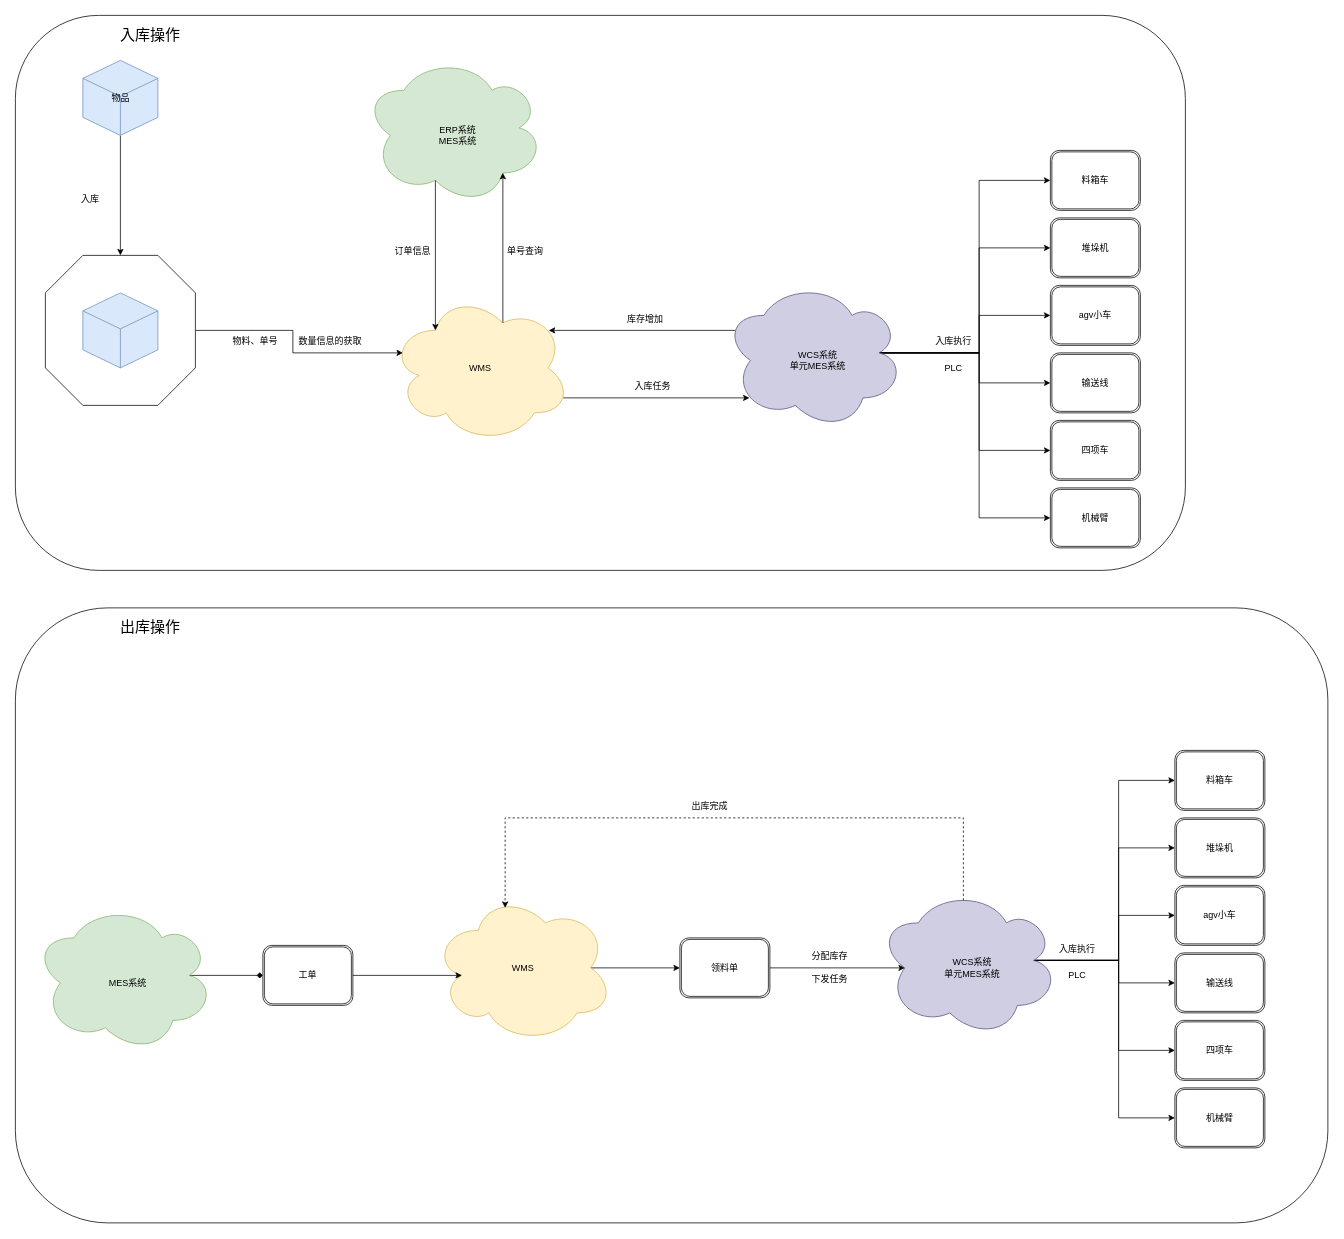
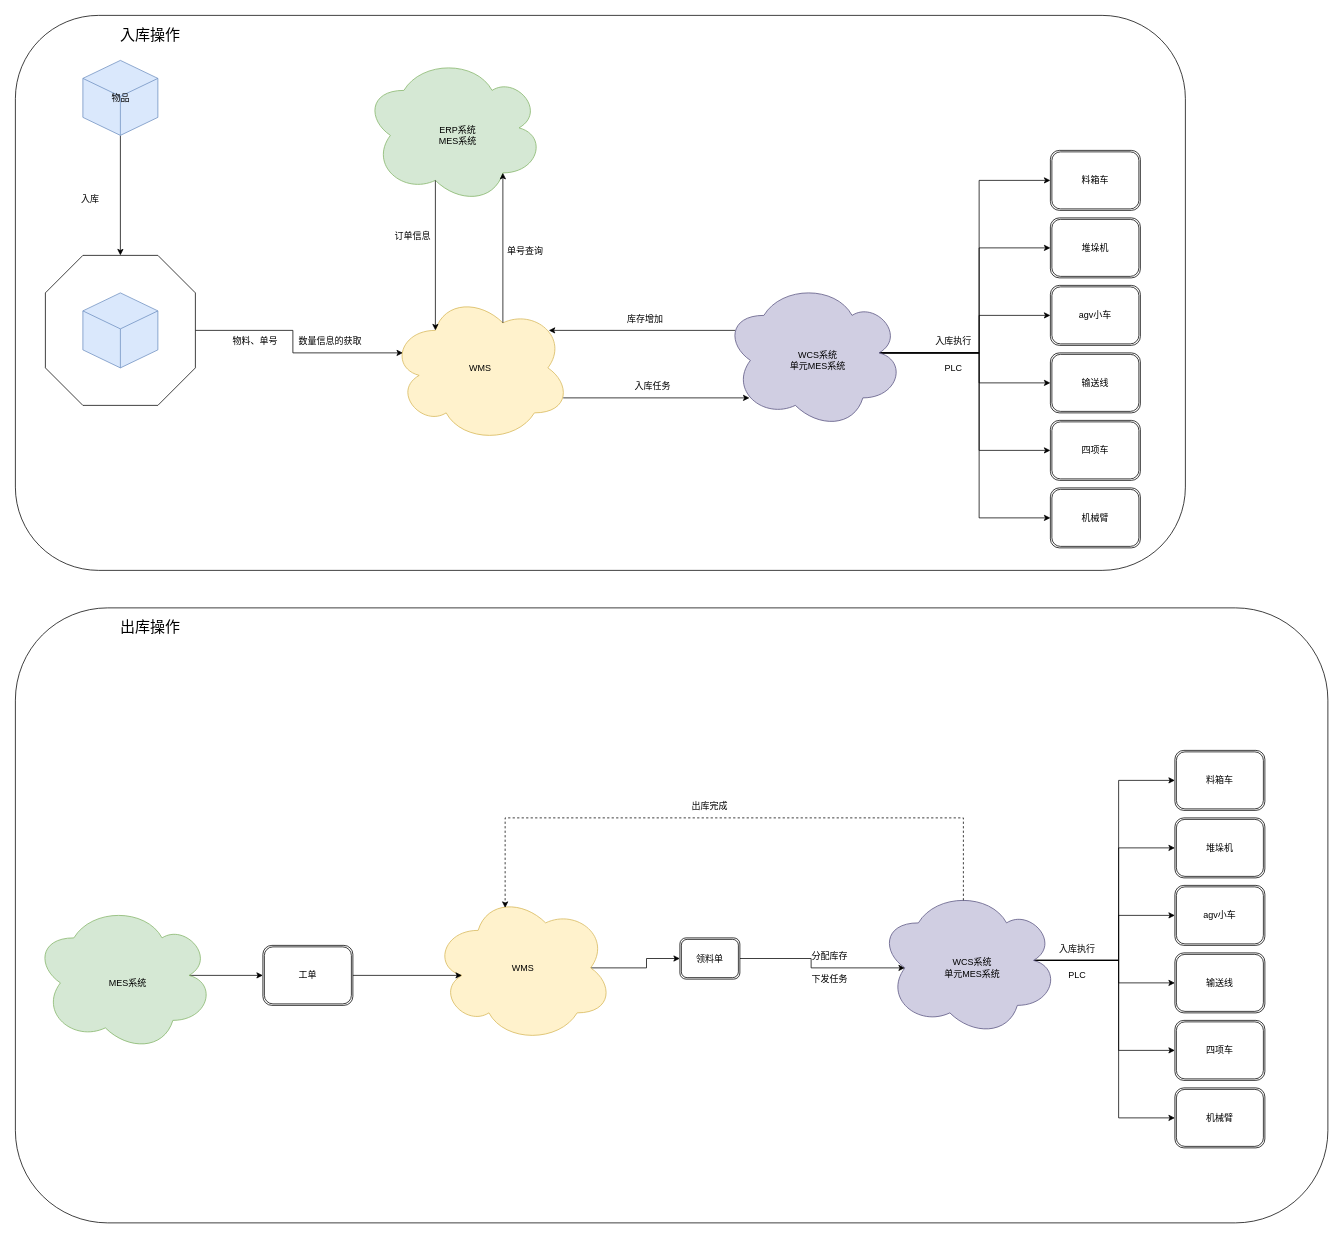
(413, 252) -> (413, 237)
(725, 968) -> (710, 959)
(256, 975) -> (256, 975)
